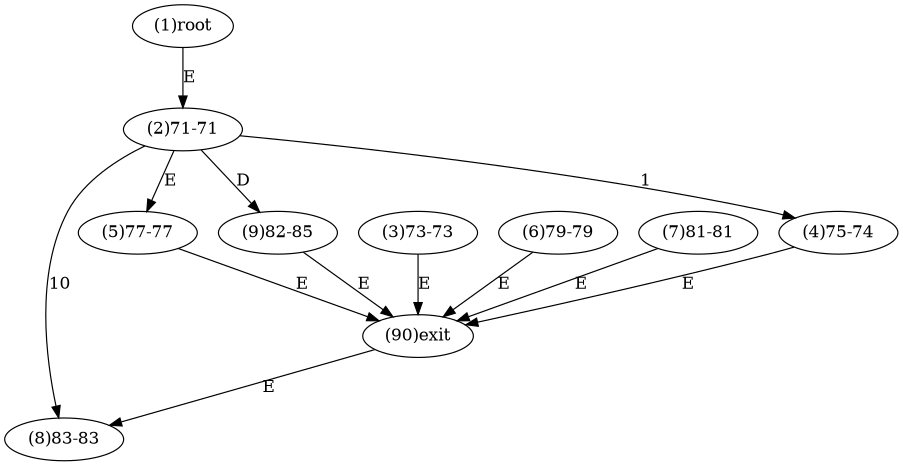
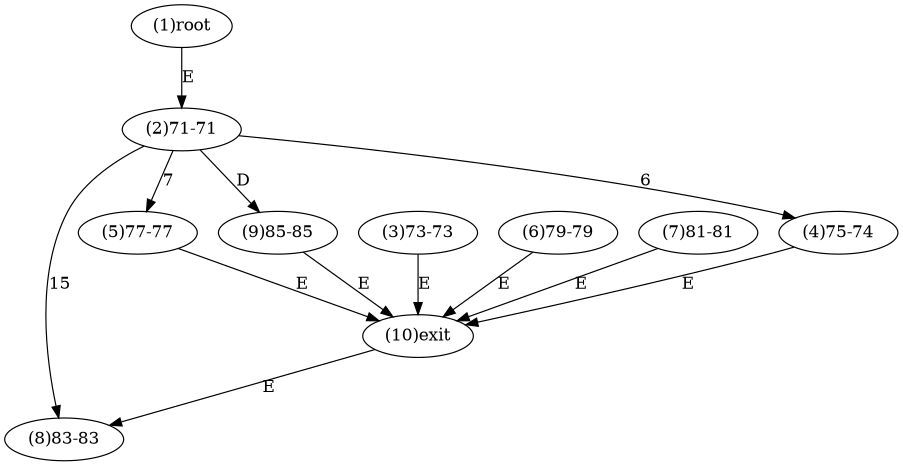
(170, 181) -> (169, 181)
(646, 181) -> (646, 181)
(278, 233) -> (278, 233)
(60, 284) -> (60, 284)
(418, 336) -> (418, 336)
